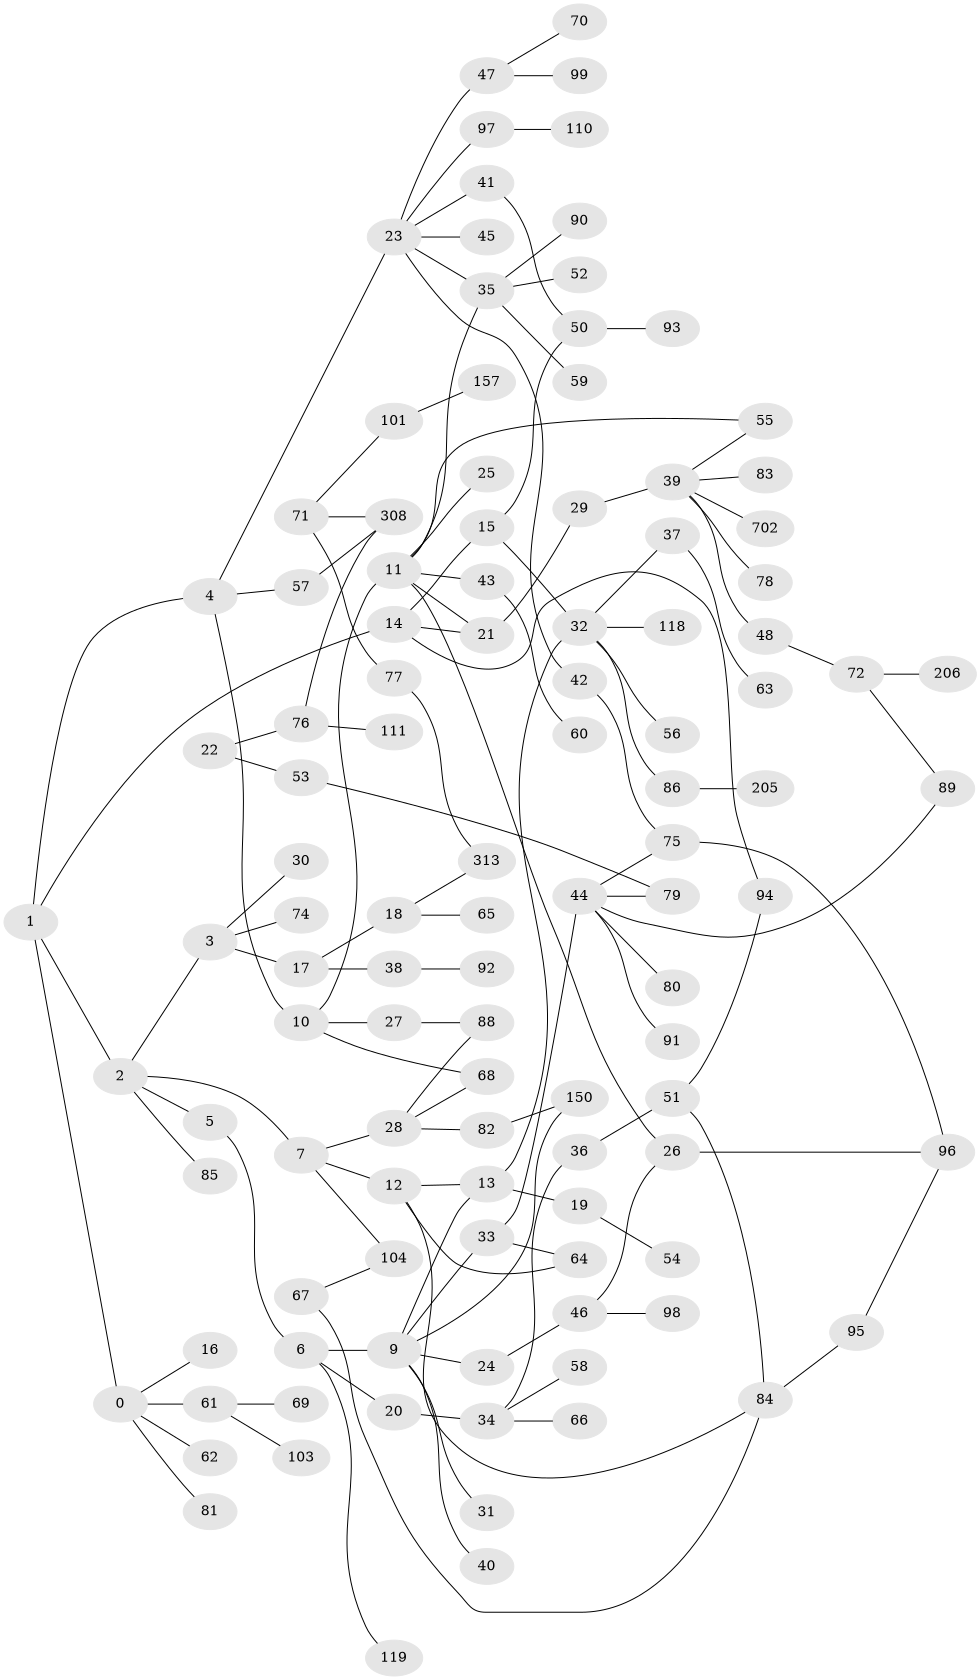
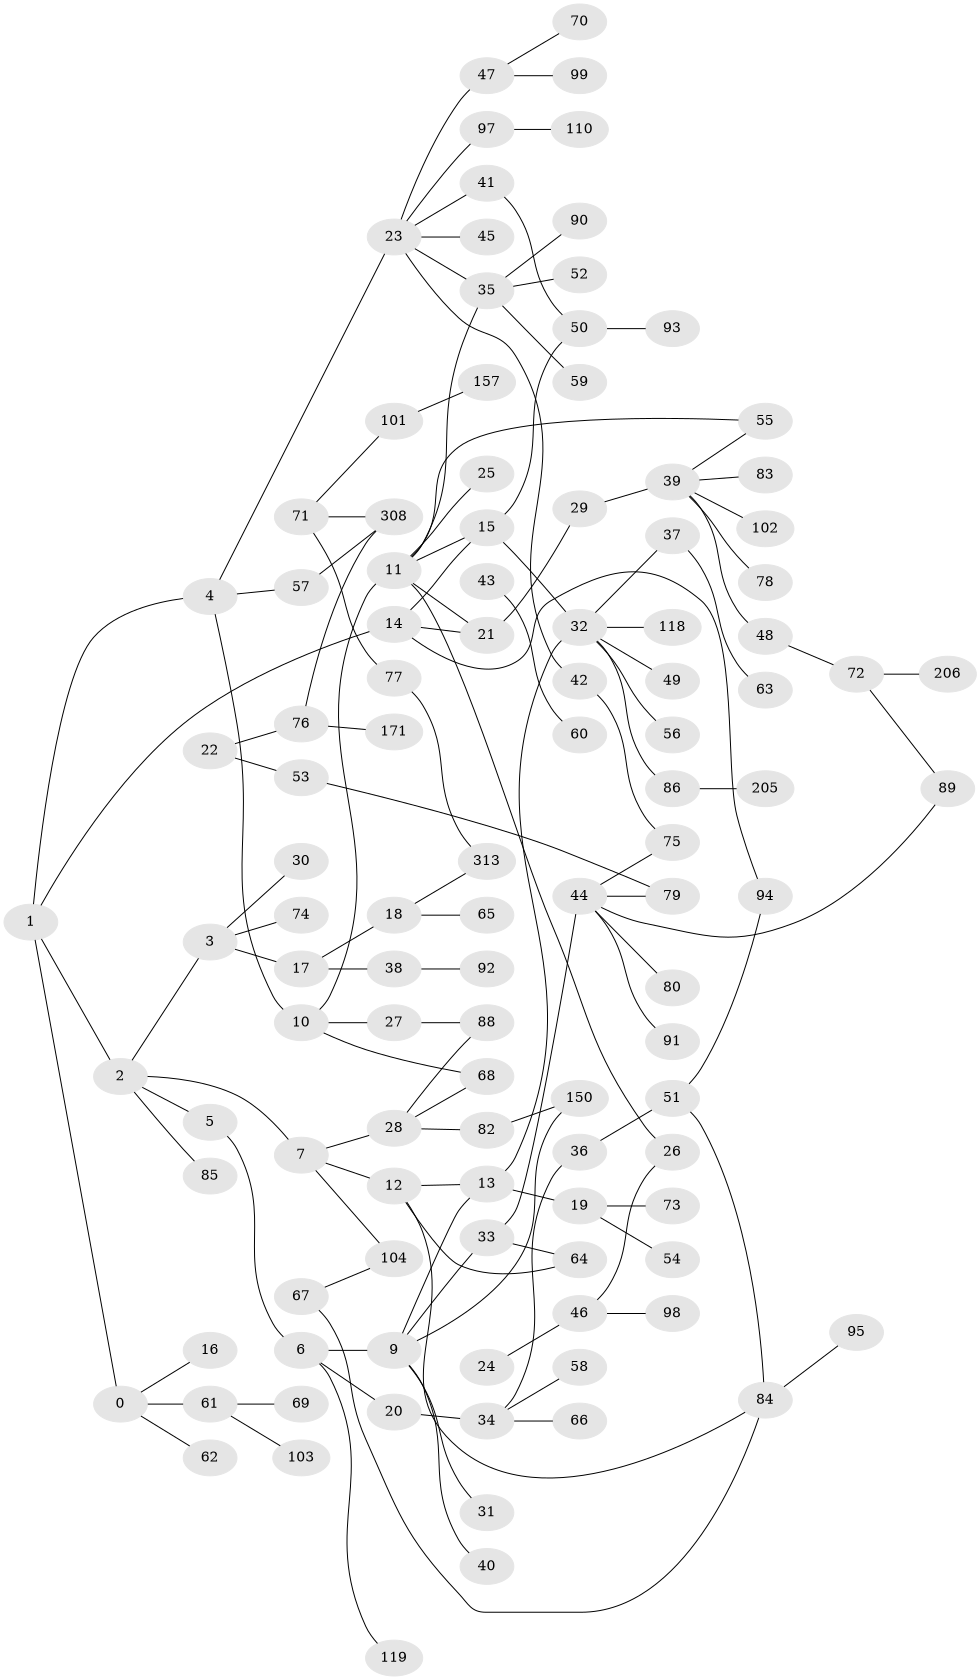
(765, 529) -> (765, 529)
(448, 577) -> (441, 549)
none -> (673, 681)
(394, 732) -> (394, 732)
(948, 1152) -> none
none -> (673, 1206)
(441, 1359) -> none
(210, 1512) -> none
